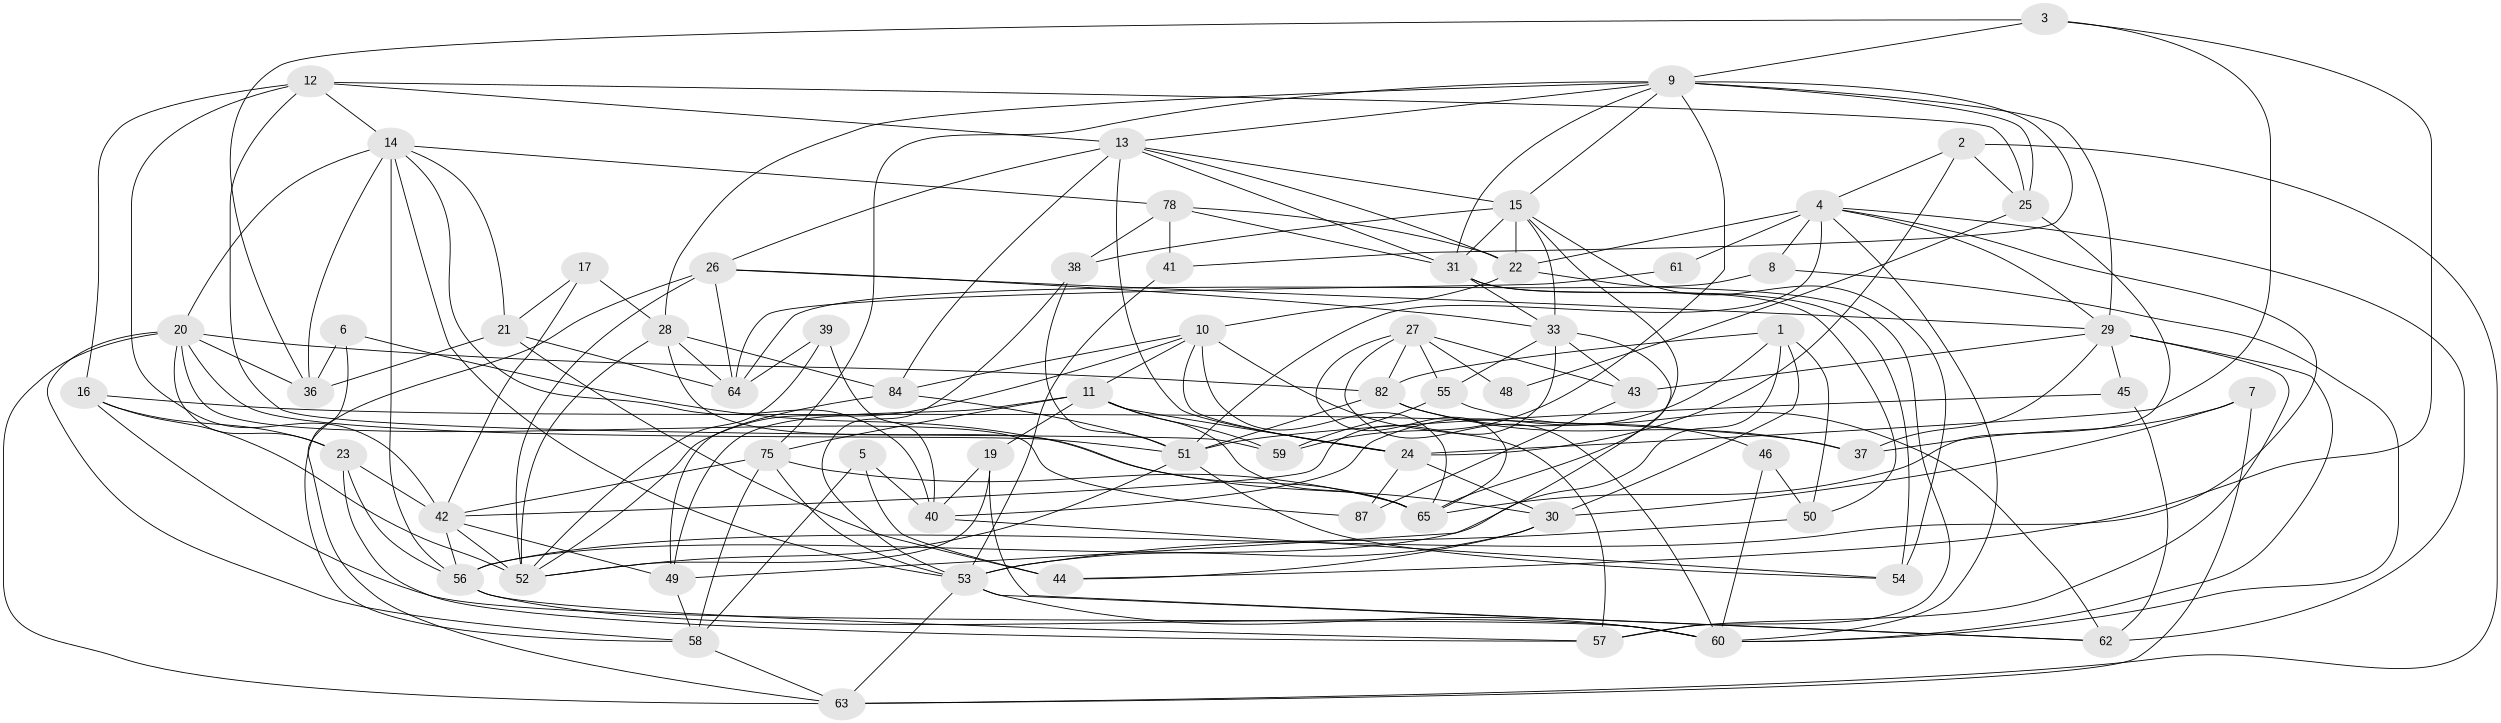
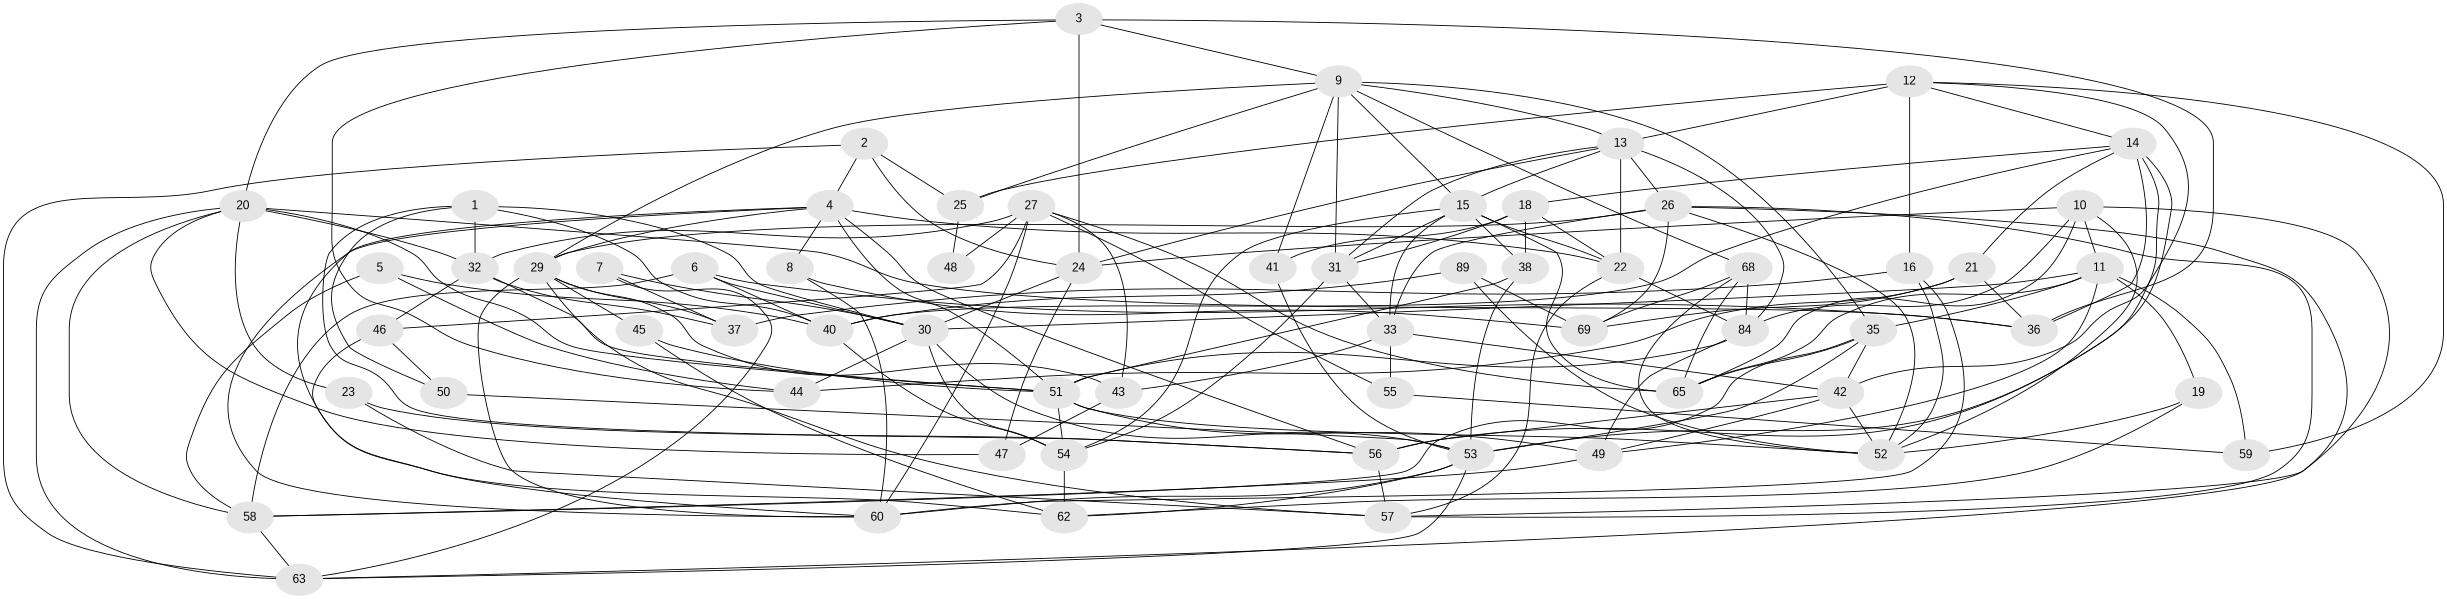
(1170, 206) -> (1525, 206)
(261, 212) -> (612, 31)
(585, 268) -> none
(1677, 268) -> none
(1383, 304) -> (1683, 299)
none -> (600, 315)
(1825, 325) -> none
(665, 331) -> (1749, 268)
(826, 331) -> (1463, 268)
(1613, 364) -> none
(735, 393) -> (1584, 331)
(1382, 393) -> (475, 268)
none -> (968, 412)
(1819, 419) -> (1064, 481)
(214, 424) -> none
(1246, 429) -> (1740, 298)
(768, 455) -> (1873, 331)
none -> (2289, 462)
(1881, 473) -> none
(386, 482) -> none
(961, 486) -> (762, 299)
(1362, 517) -> (1002, 455)
(1009, 560) -> (1324, 433)
(1086, 623) -> none
